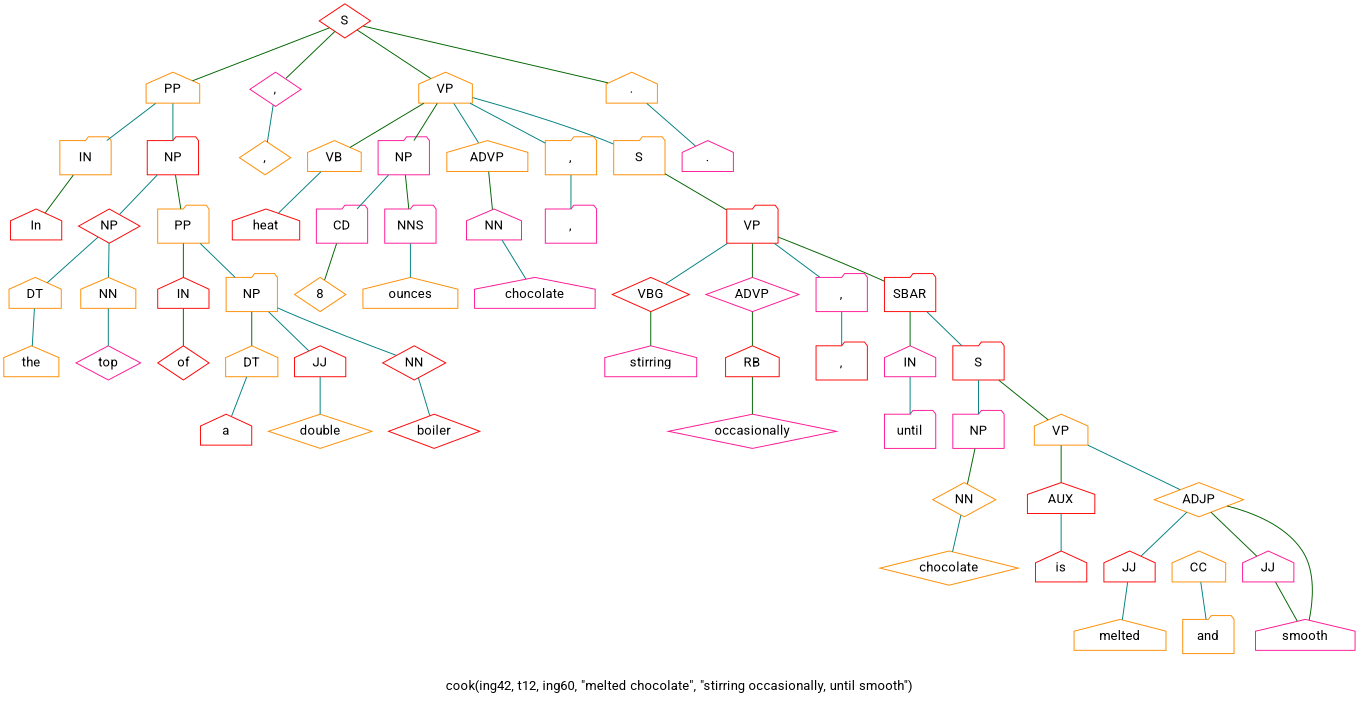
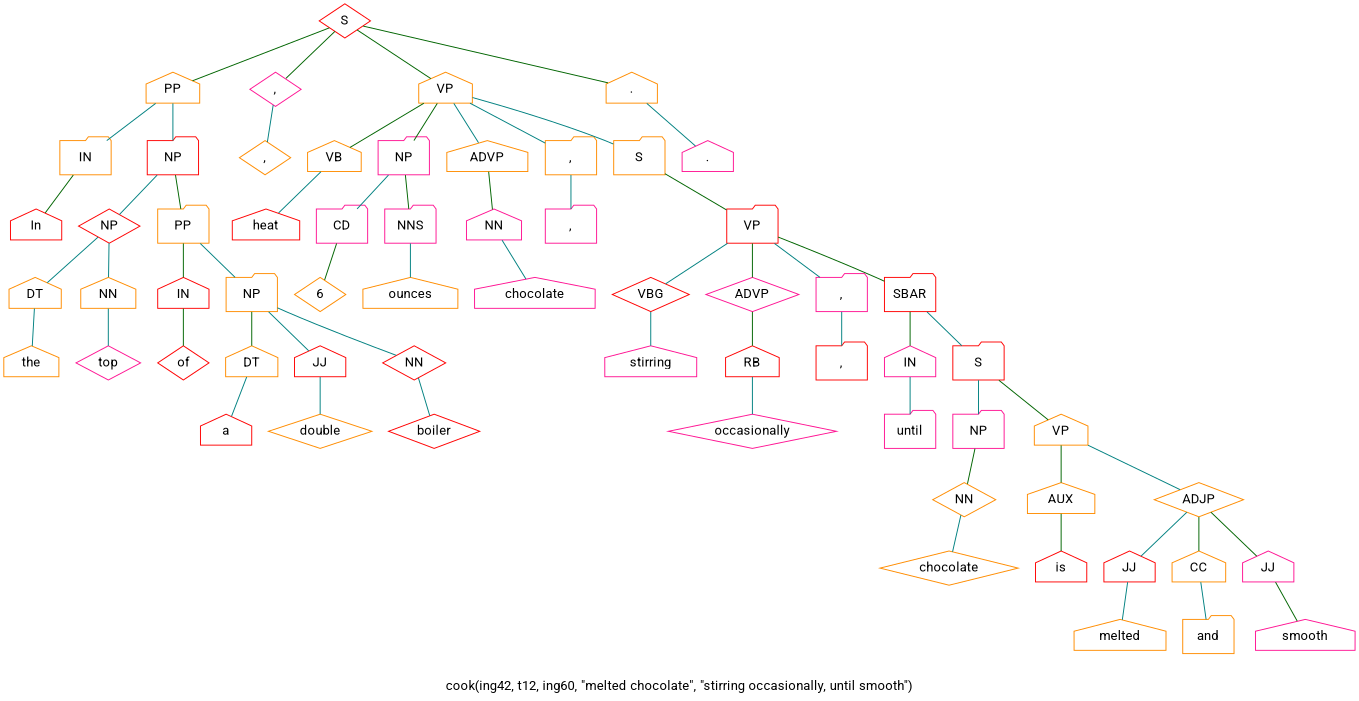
(320, 294) -> (320, 294)
(651, 329) -> (651, 329)
(752, 396) -> (752, 396)
(1061, 500) -> (1061, 500)
(1061, 532) -> (1061, 532)
(1297, 544) -> (1199, 534)
